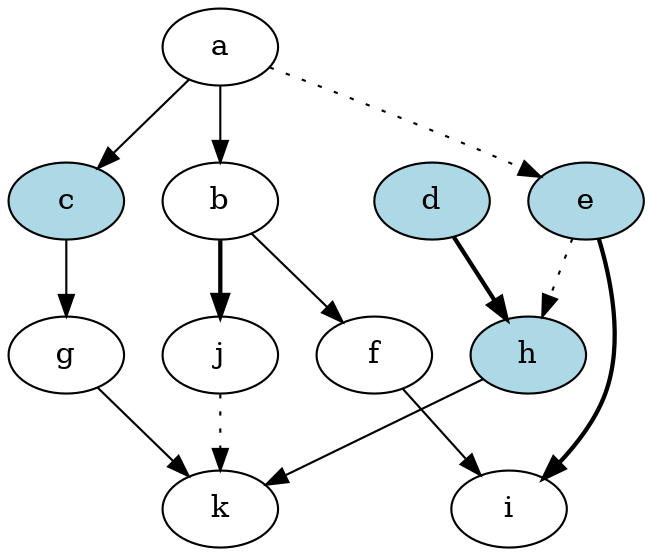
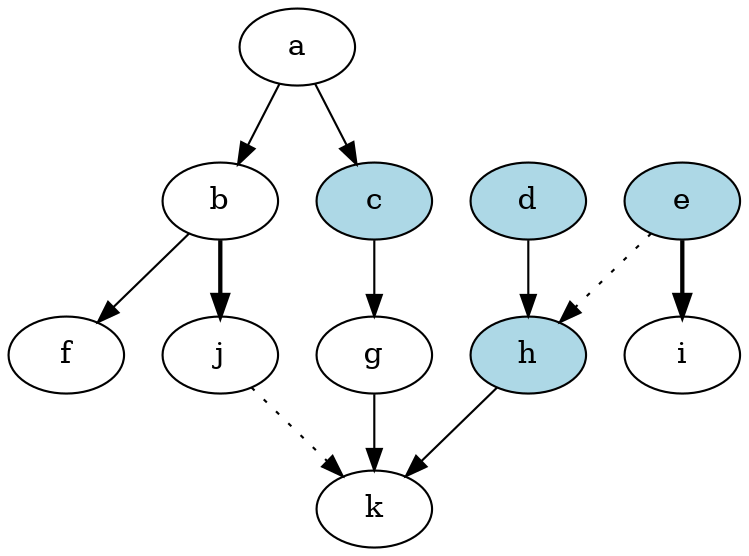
(396, 116) -> none
(474, 269) -> (528, 268)
(434, 424) -> none
